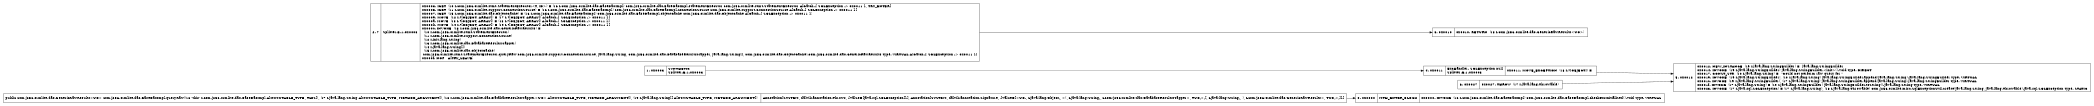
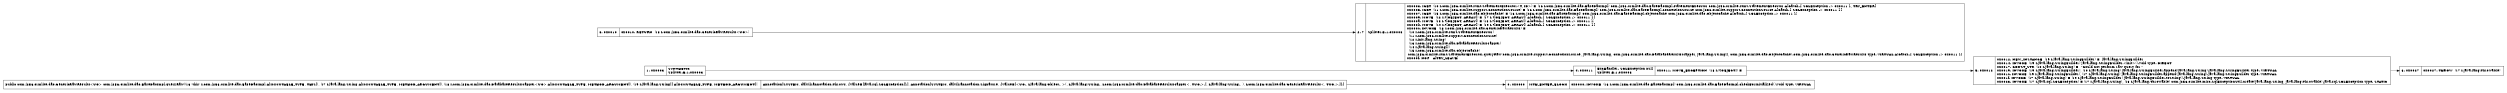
(1205, 32) -> (1053, 32)
(1617, 83) -> (2394, 71)
